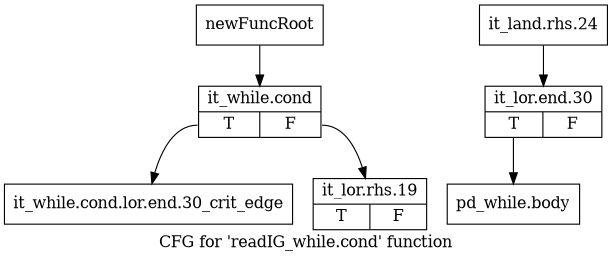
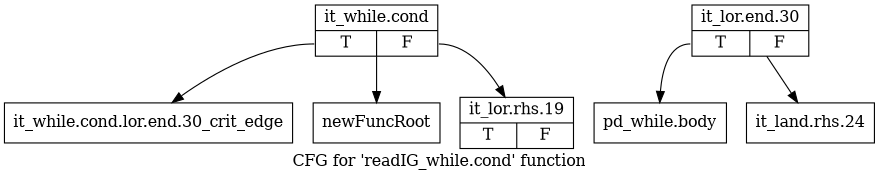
(260, 60) -> (377, 74)
(543, 60) -> (779, 75)
